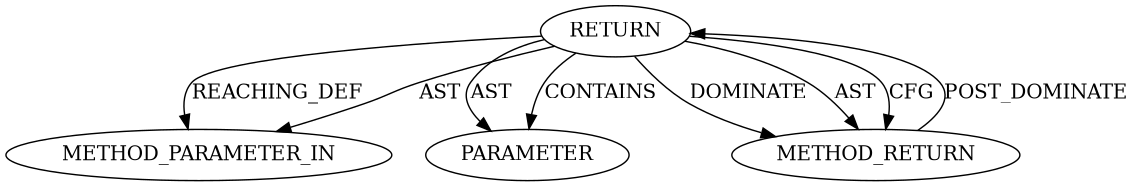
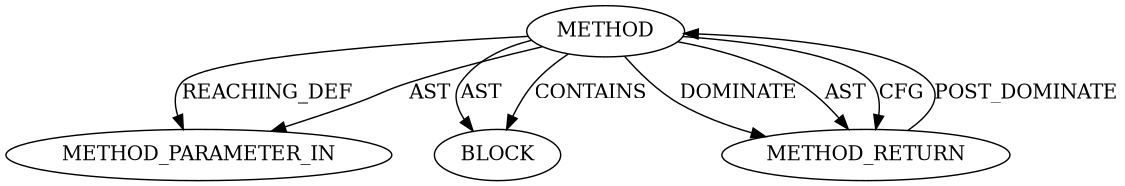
(616, 31) -> (606, 31)
(527, 155) -> (498, 155)
